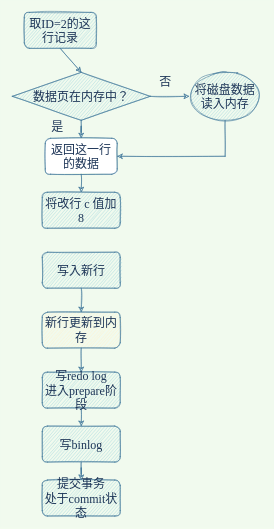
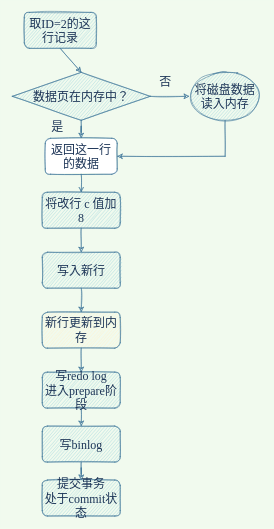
(81, 186) -> (81, 187)
none -> (81, 239)
